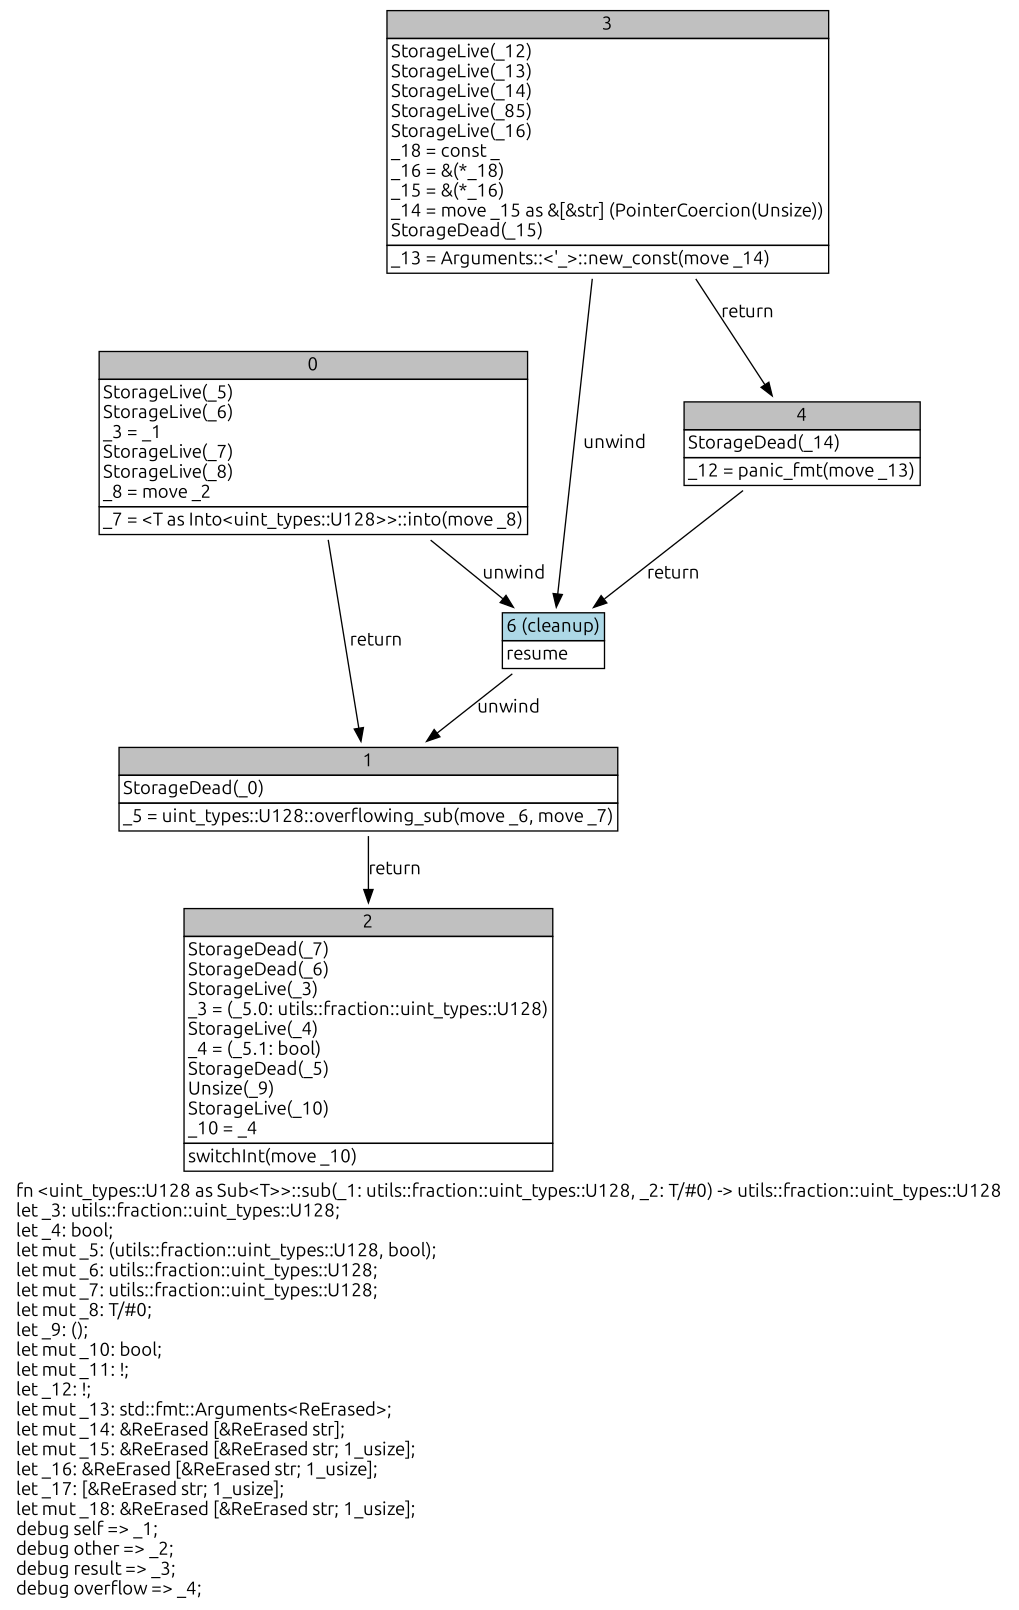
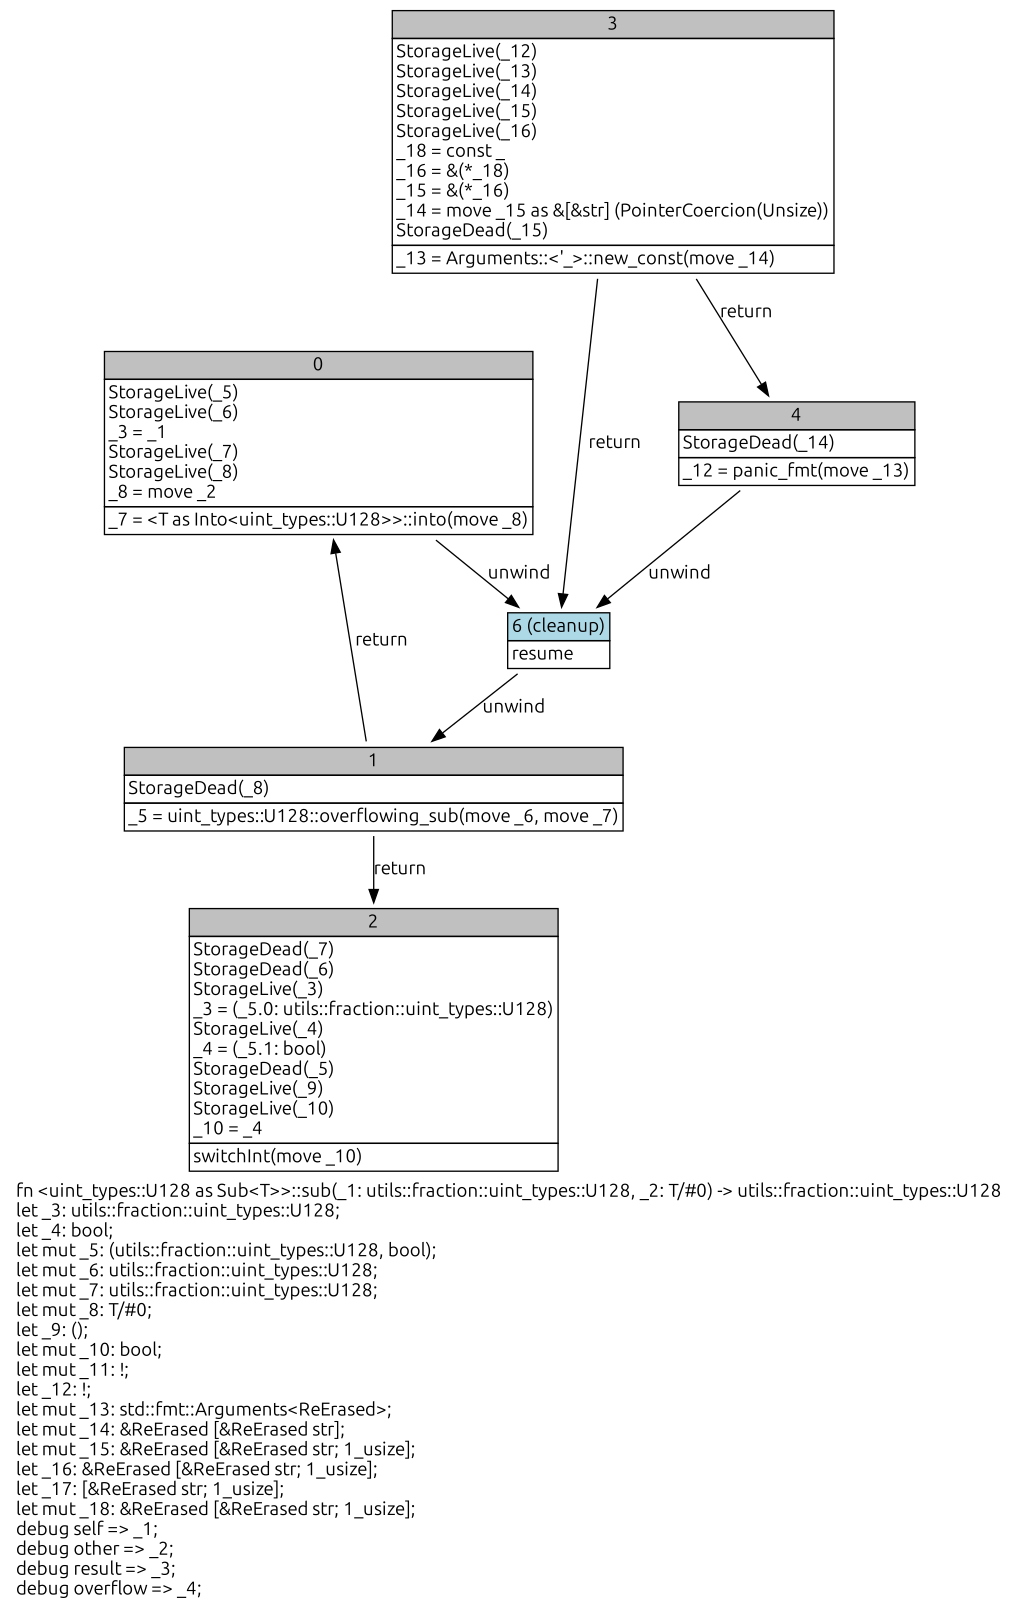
(462, 111) -> (467, 111)
(615, 443) -> (615, 443)
(673, 574) -> (680, 574)
(344, 634) -> (351, 647)
(194, 789) -> (199, 789)
(232, 1089) -> (259, 1089)
